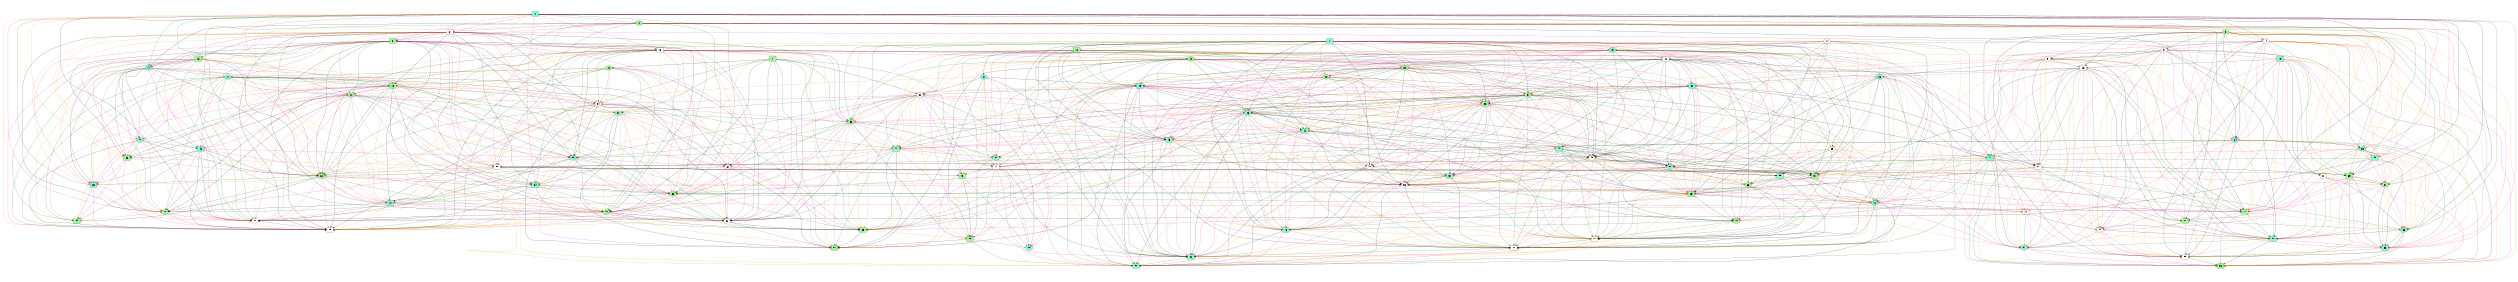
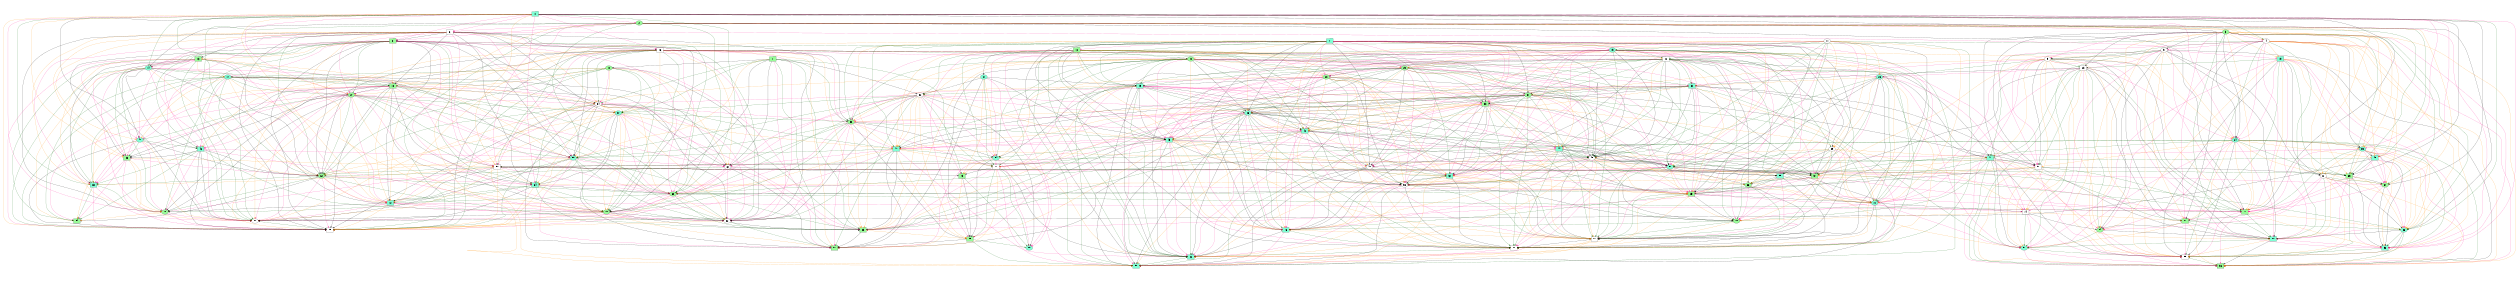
(369, 28) -> (471, 64)
(2286, 57) -> (2290, 161)
(2100, 230) -> (2100, 230)
